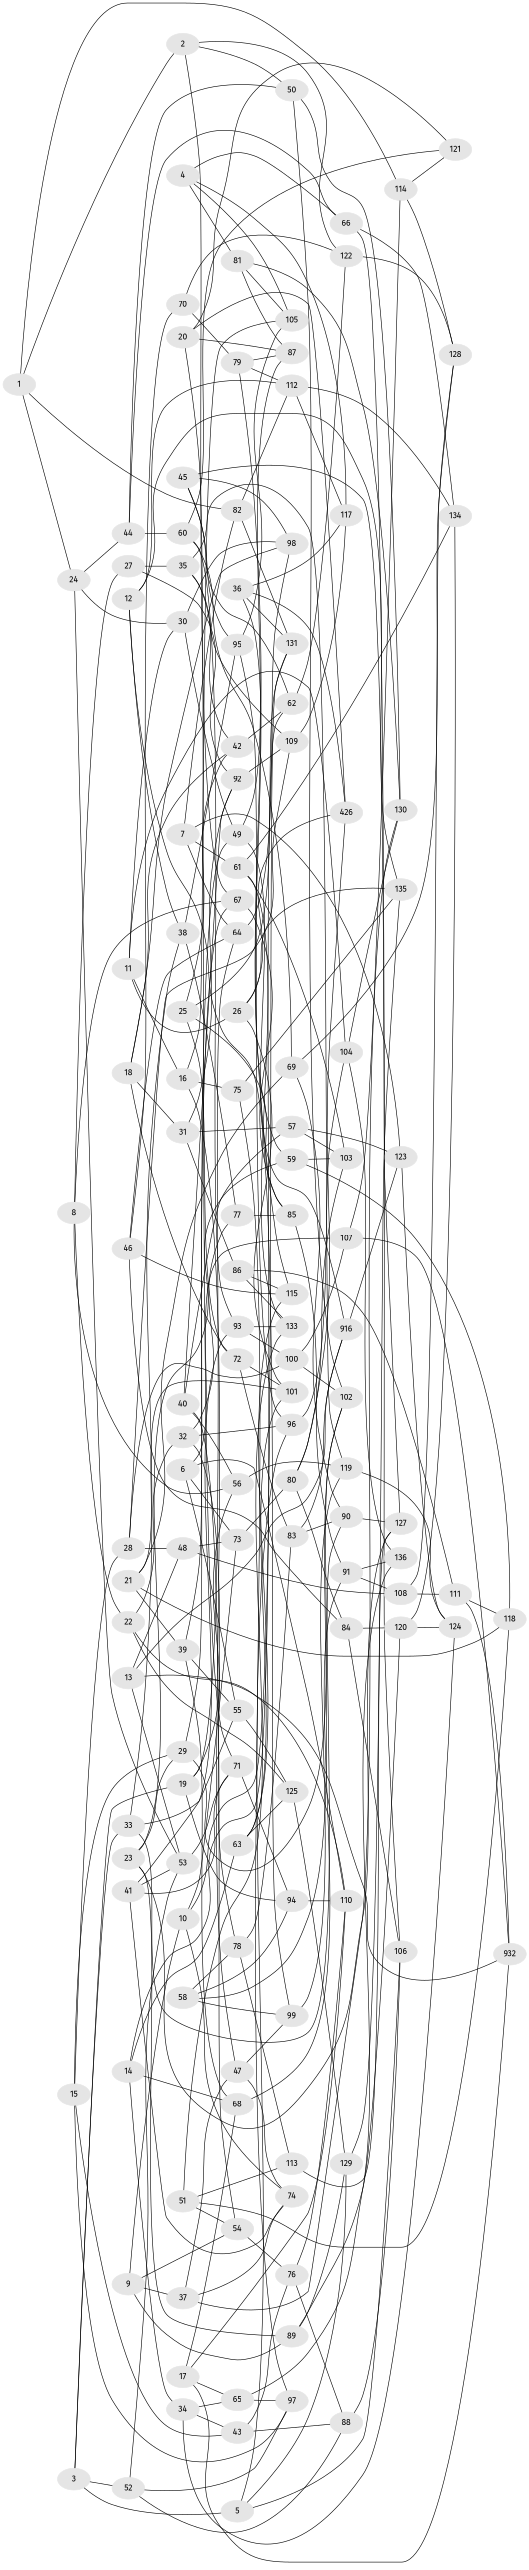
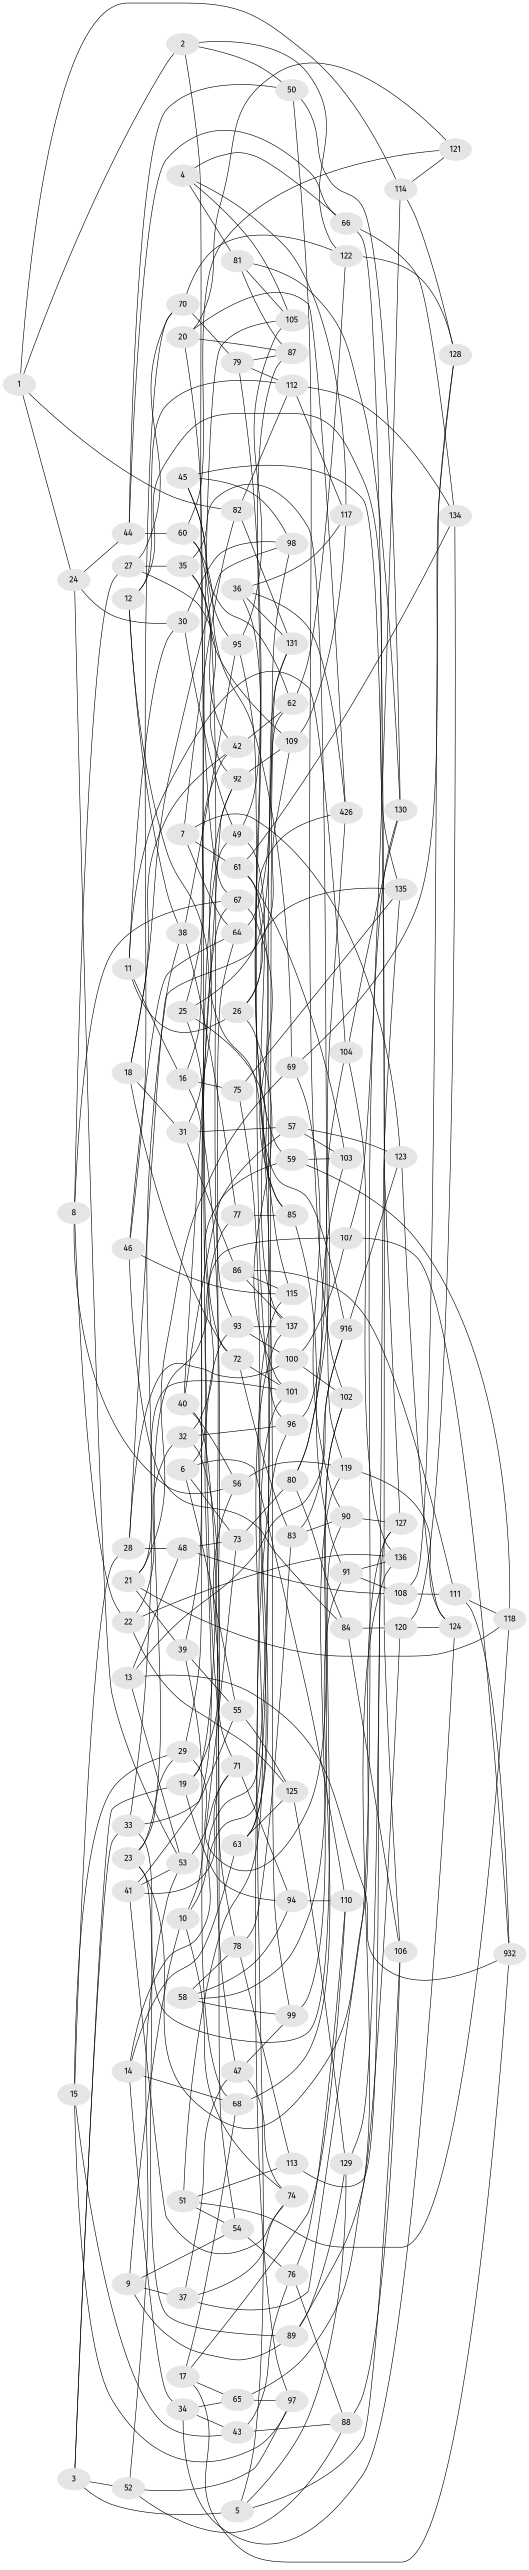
none -> (157, 448)
(292, 1327) -> (292, 1327)
(282, 1723) -> (248, 1576)
